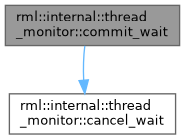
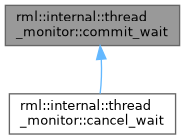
(84, 63) -> (101, 76)
